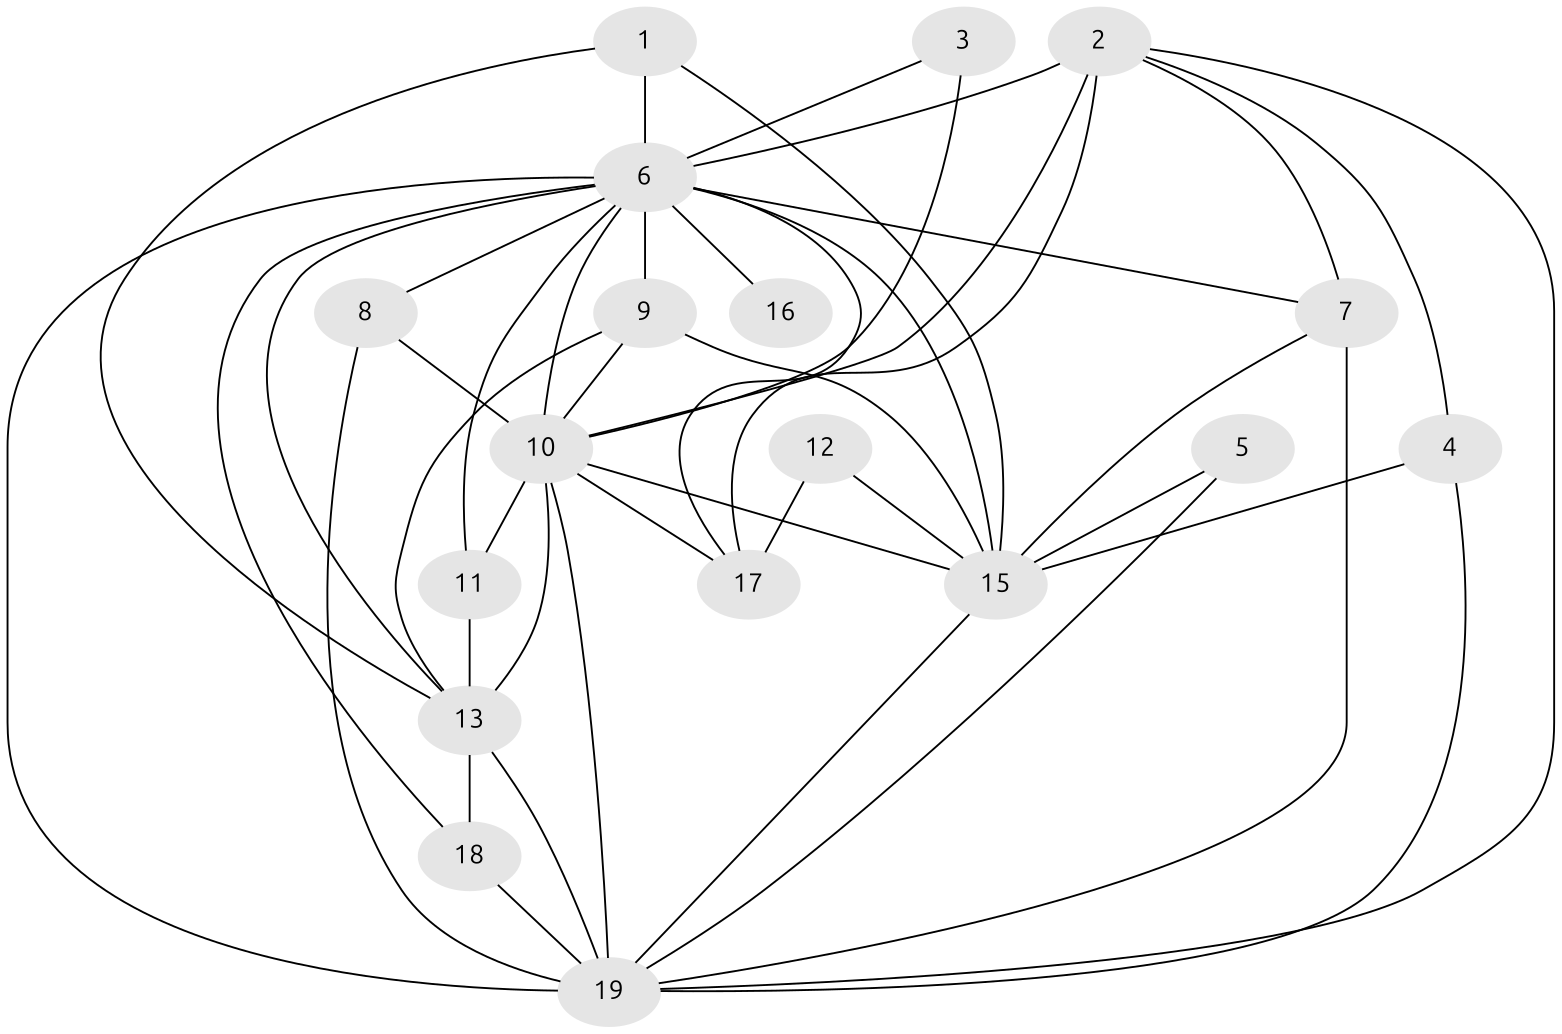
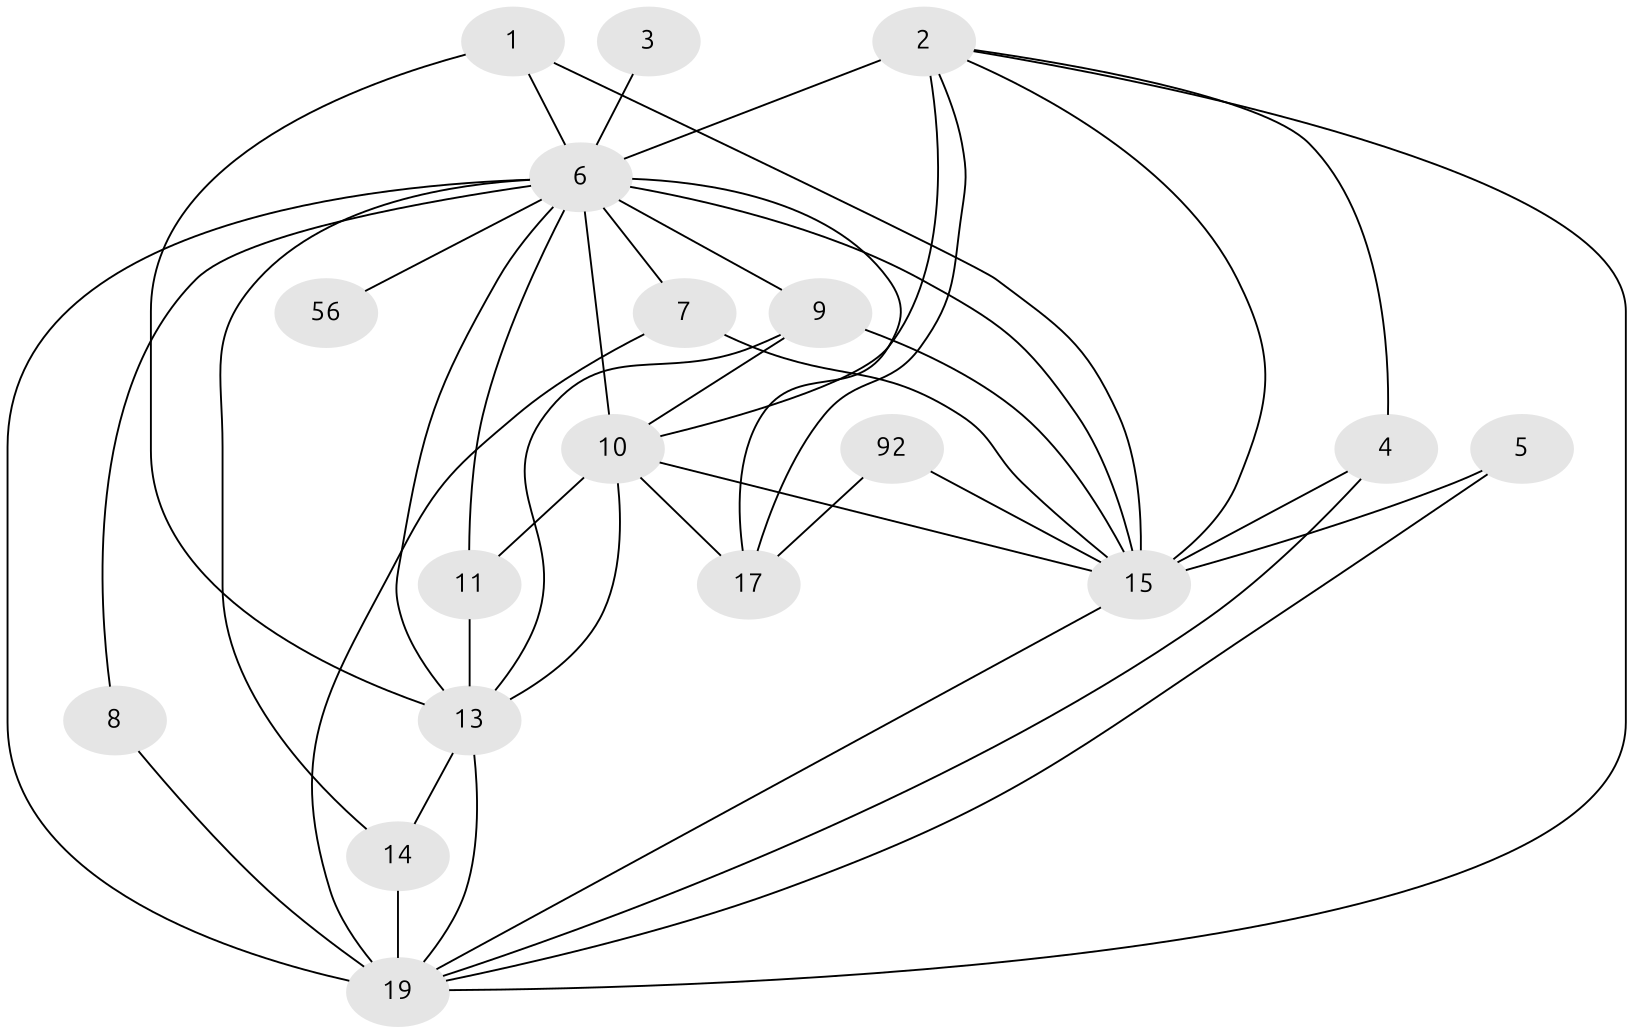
(1270, 144) -> (1227, 262)
(781, 313) -> (326, 313)
(875, 317) -> none
(454, 381) -> none
(820, 449) -> (892, 449)
(591, 719) -> none
(470, 856) -> (398, 856)
